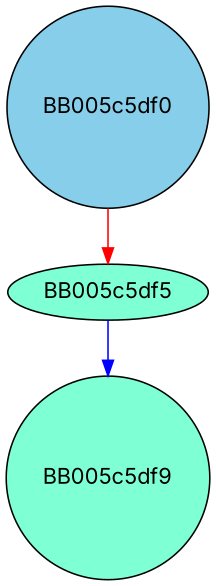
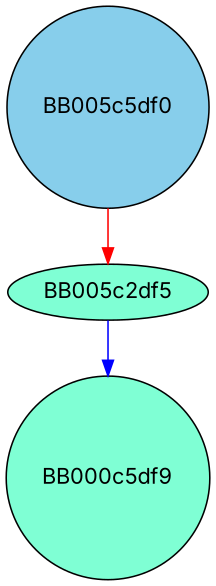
(108, 292) -> (108, 292)
(108, 478) -> (108, 478)
